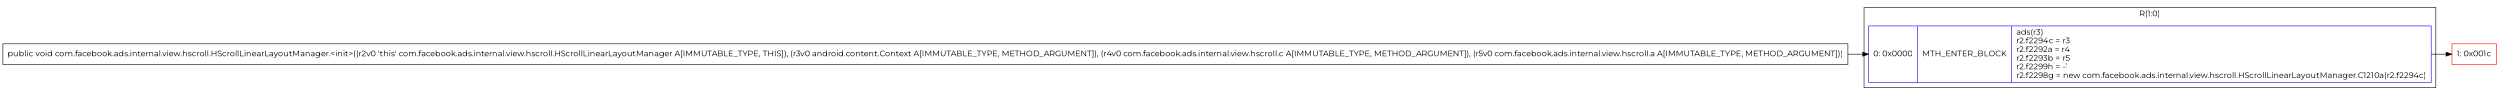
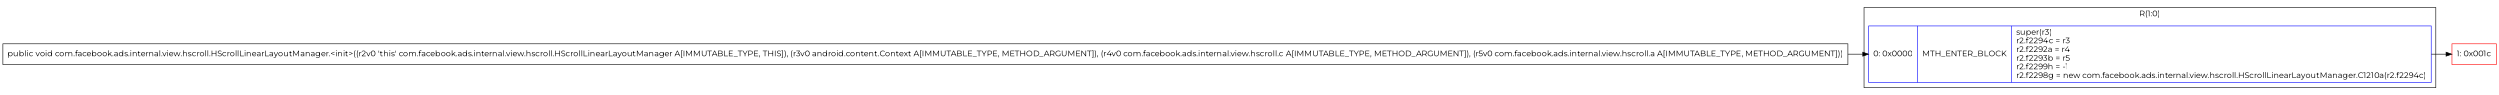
(2030, 32) -> (2034, 32)
